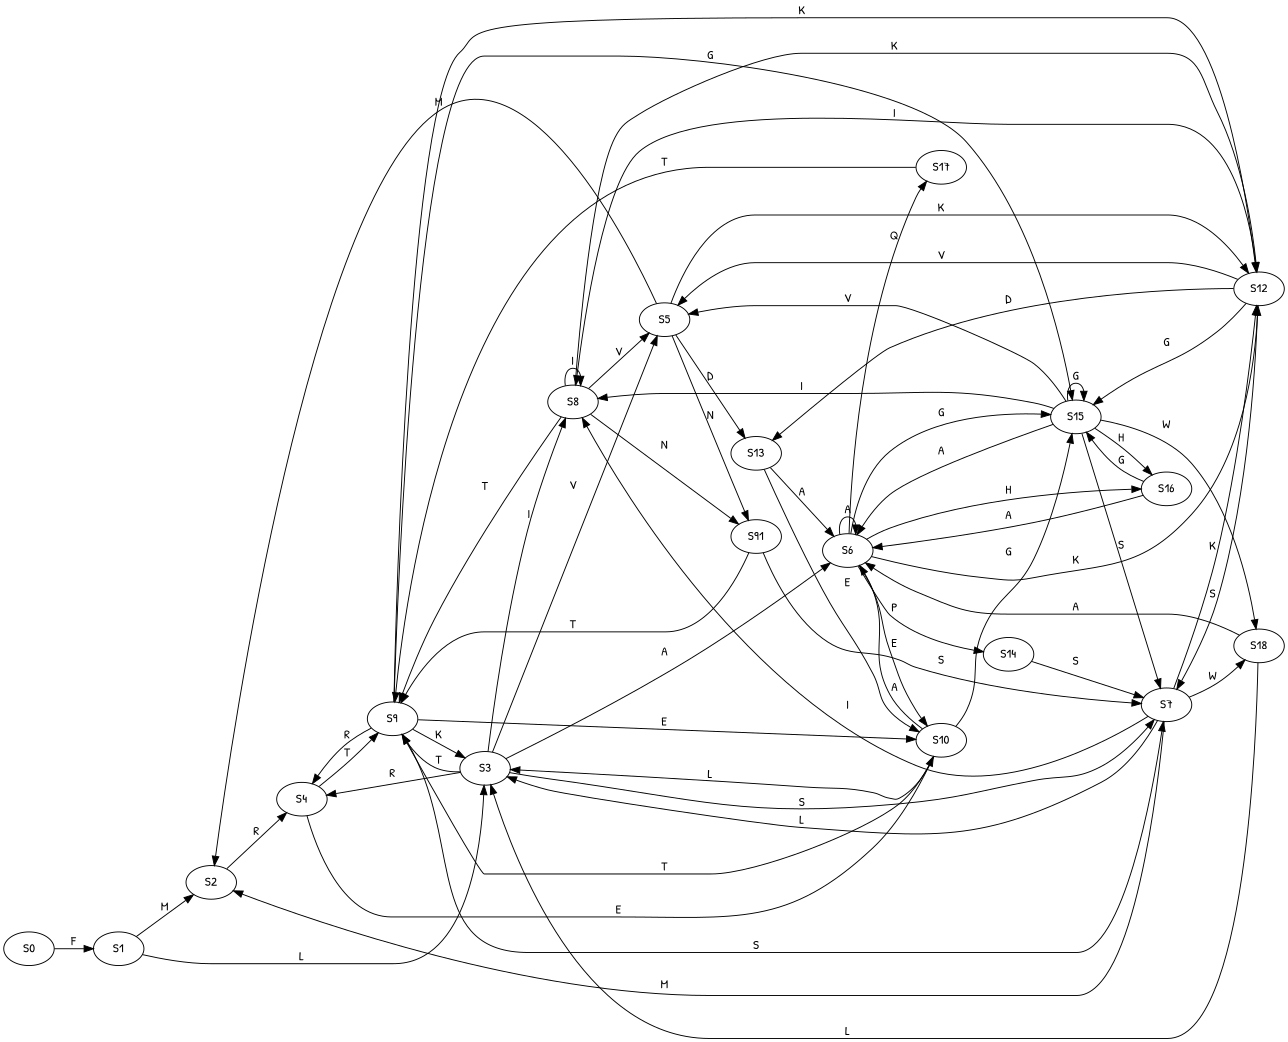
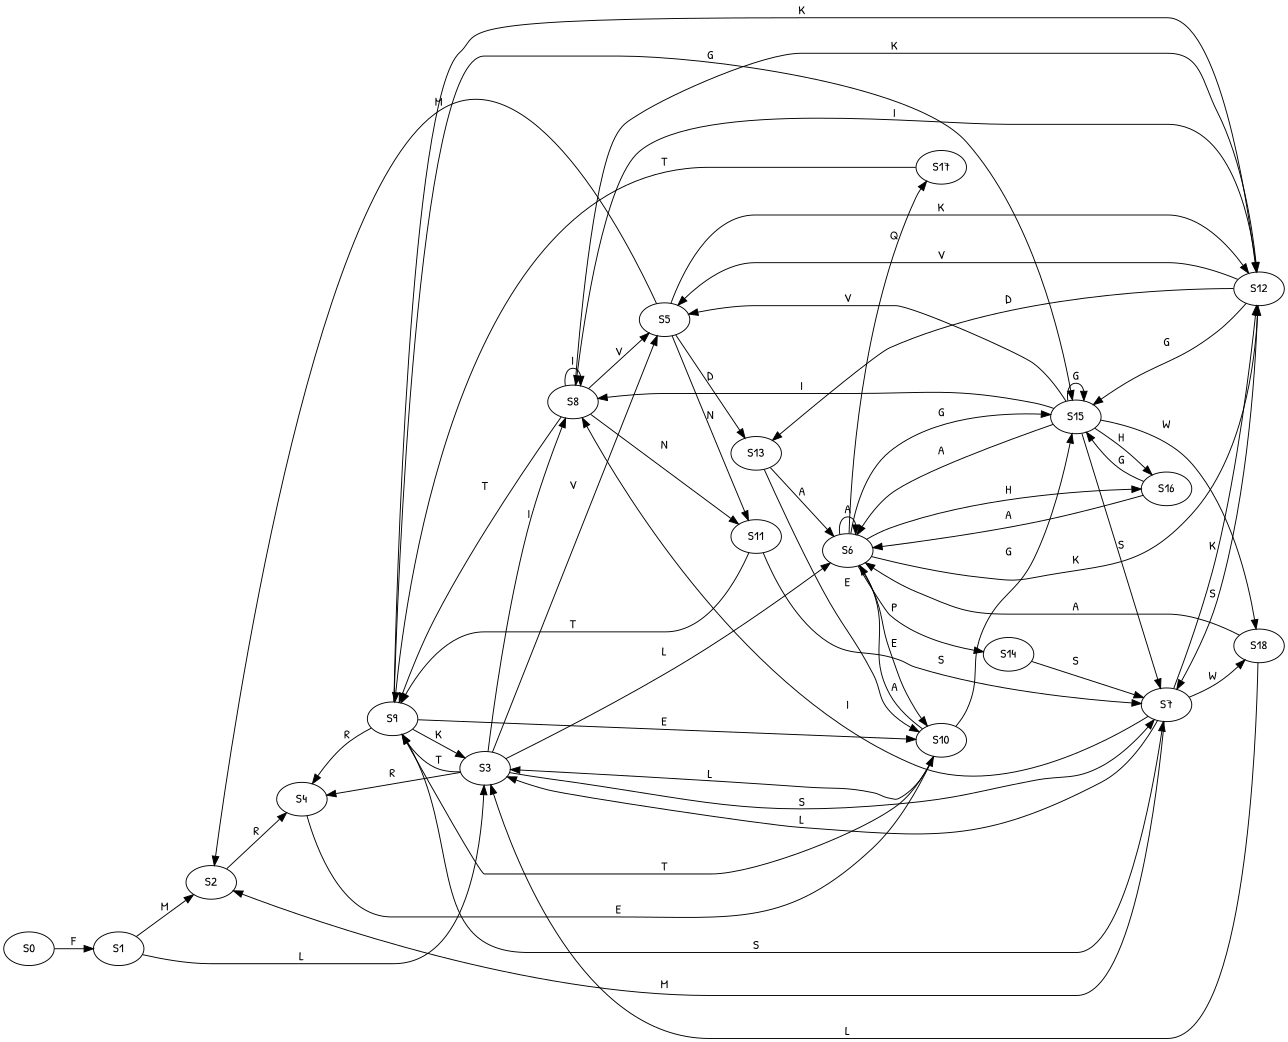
(756, 537) -> (756, 537)
(665, 652) -> (665, 652)
(346, 764) -> none
